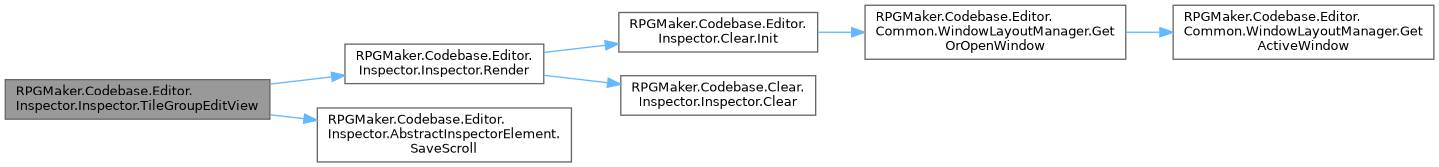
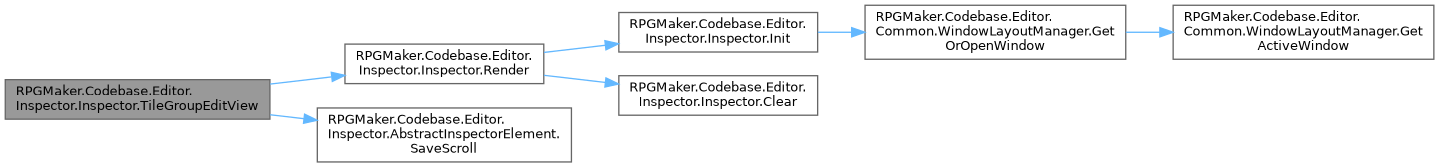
(718, 32) -> (718, 32)
(718, 95) -> (718, 95)
